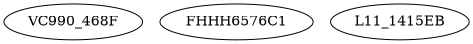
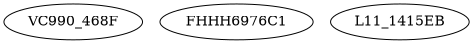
(237, 22) -> (237, 22)
